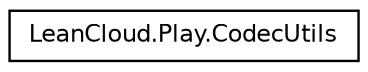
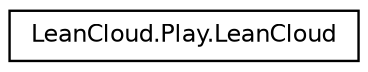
(184, 36) -> (184, 36)
